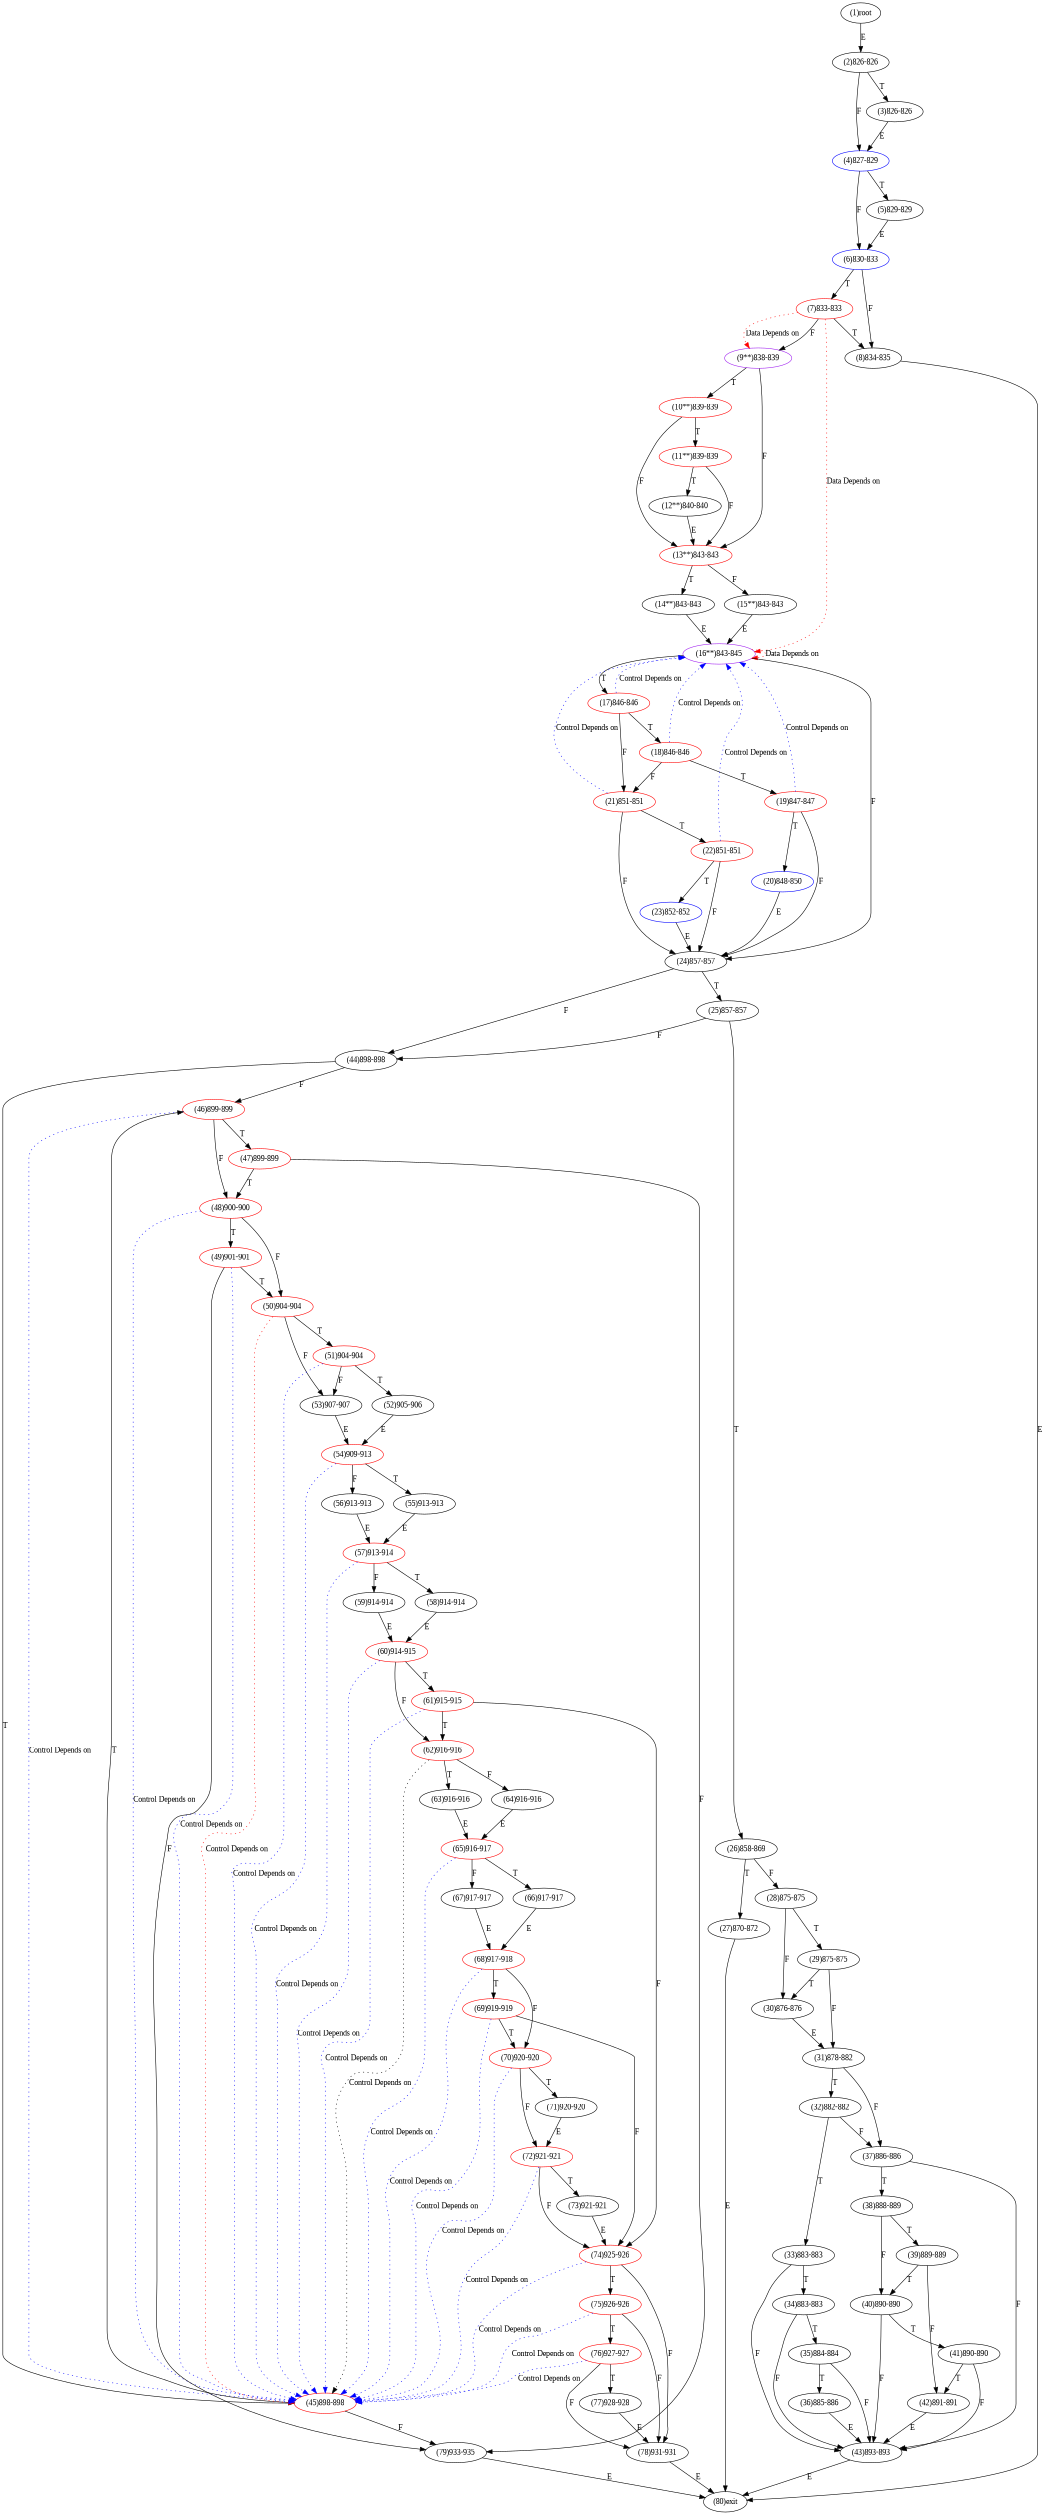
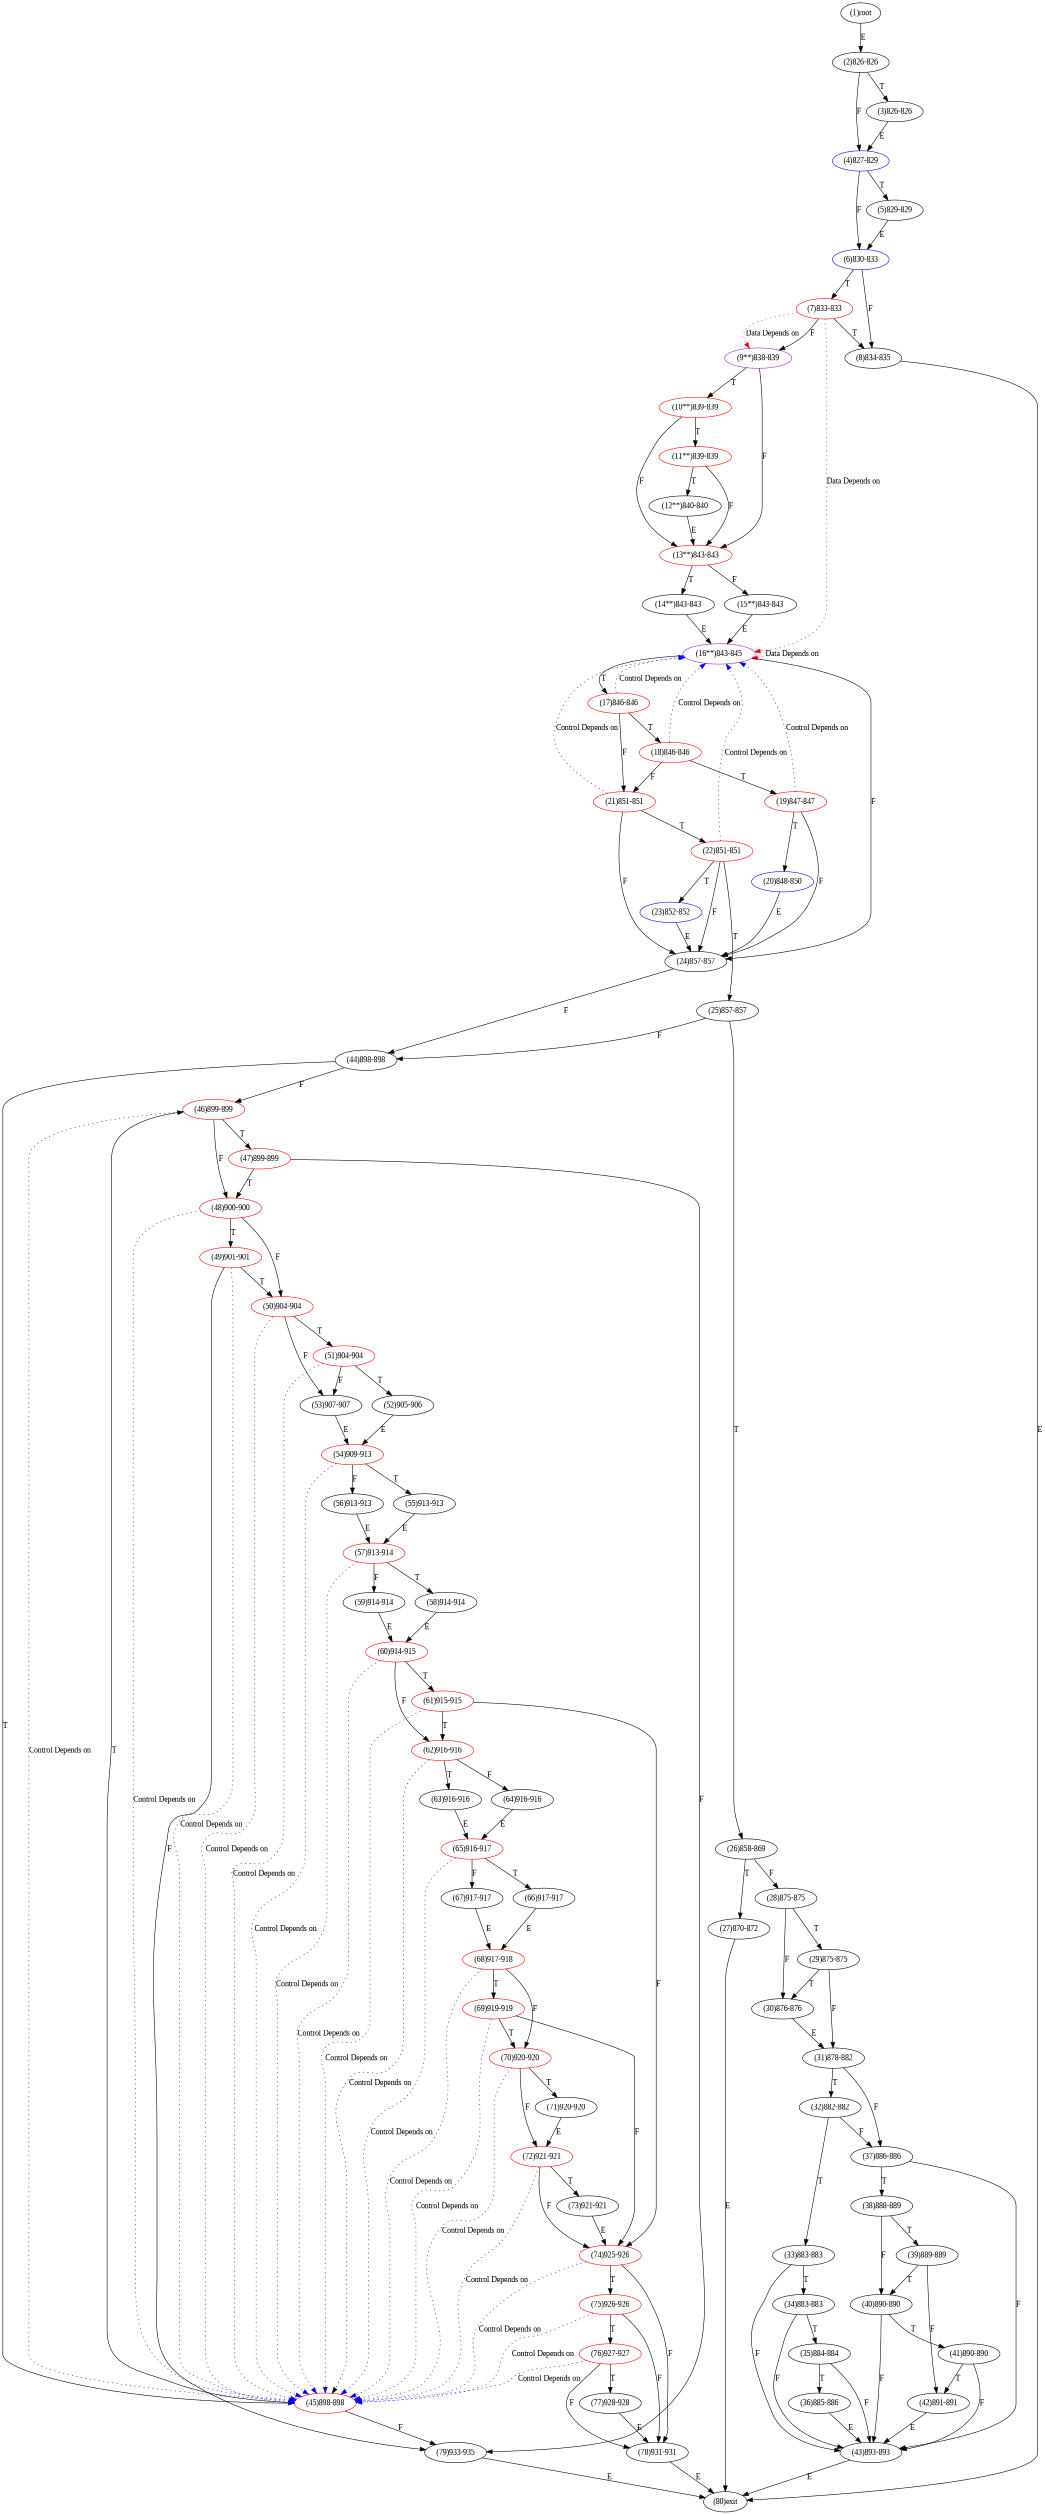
(710, 984) -> (732, 928)
(205, 1867) -> (205, 1867)
